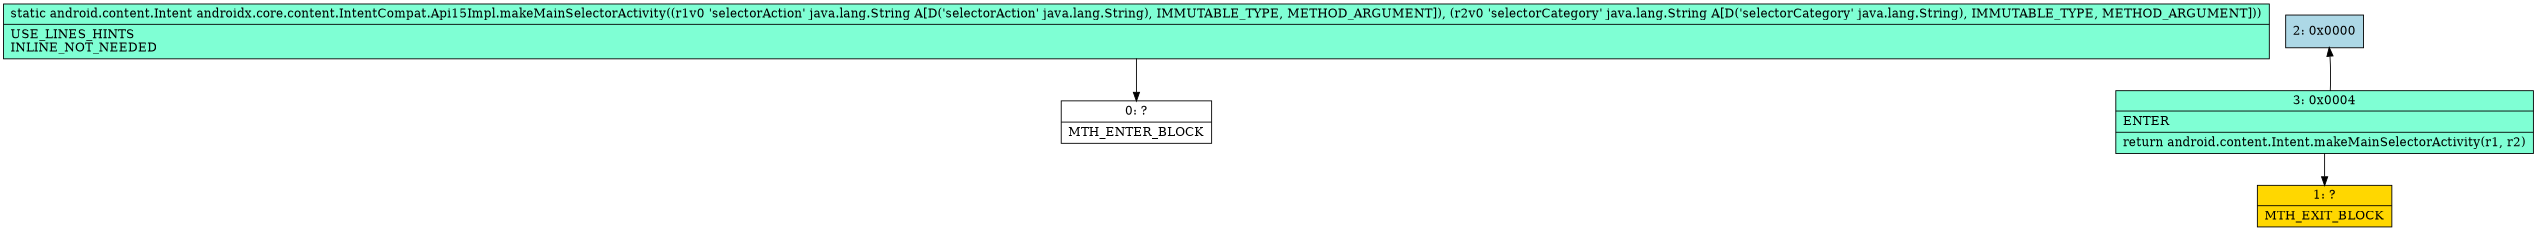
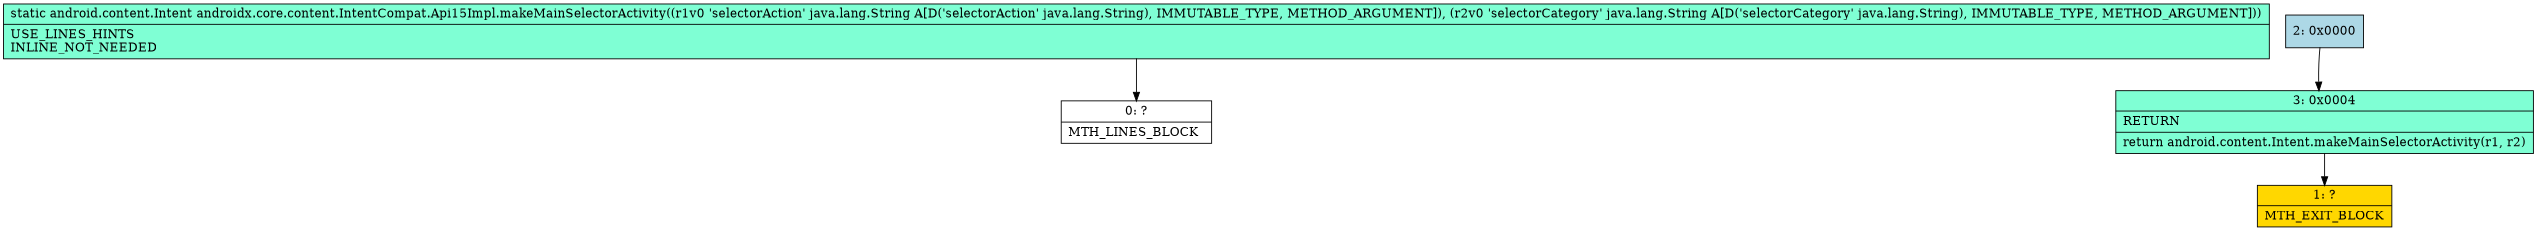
(2331, 74) -> (2319, 65)
(2146, 121) -> (2152, 121)
(1136, 132) -> (1134, 132)
